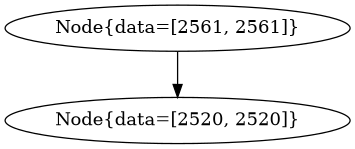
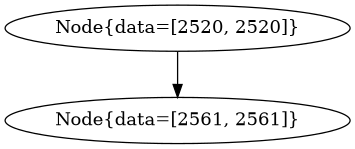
(178, 68) -> (178, 68)
